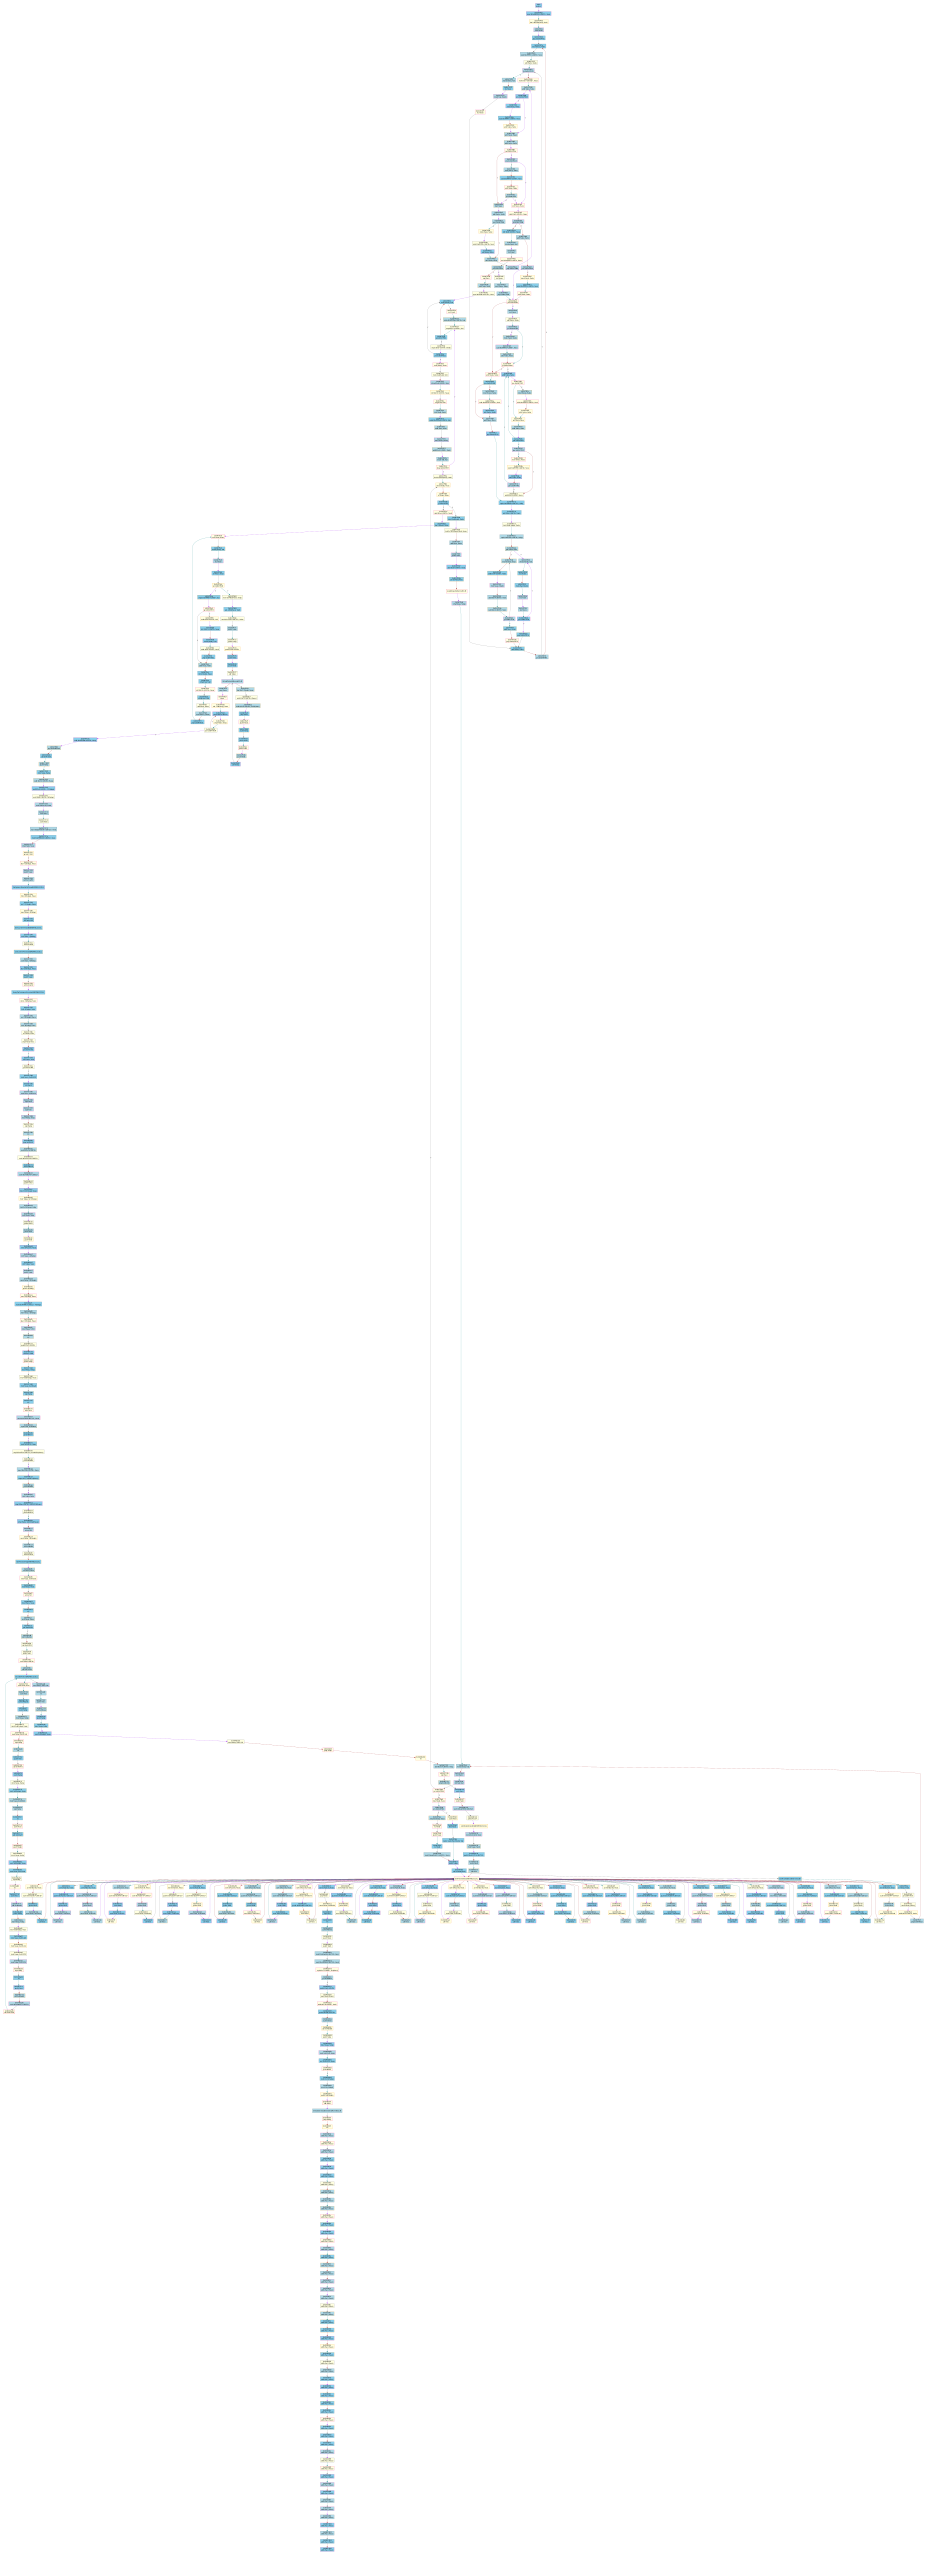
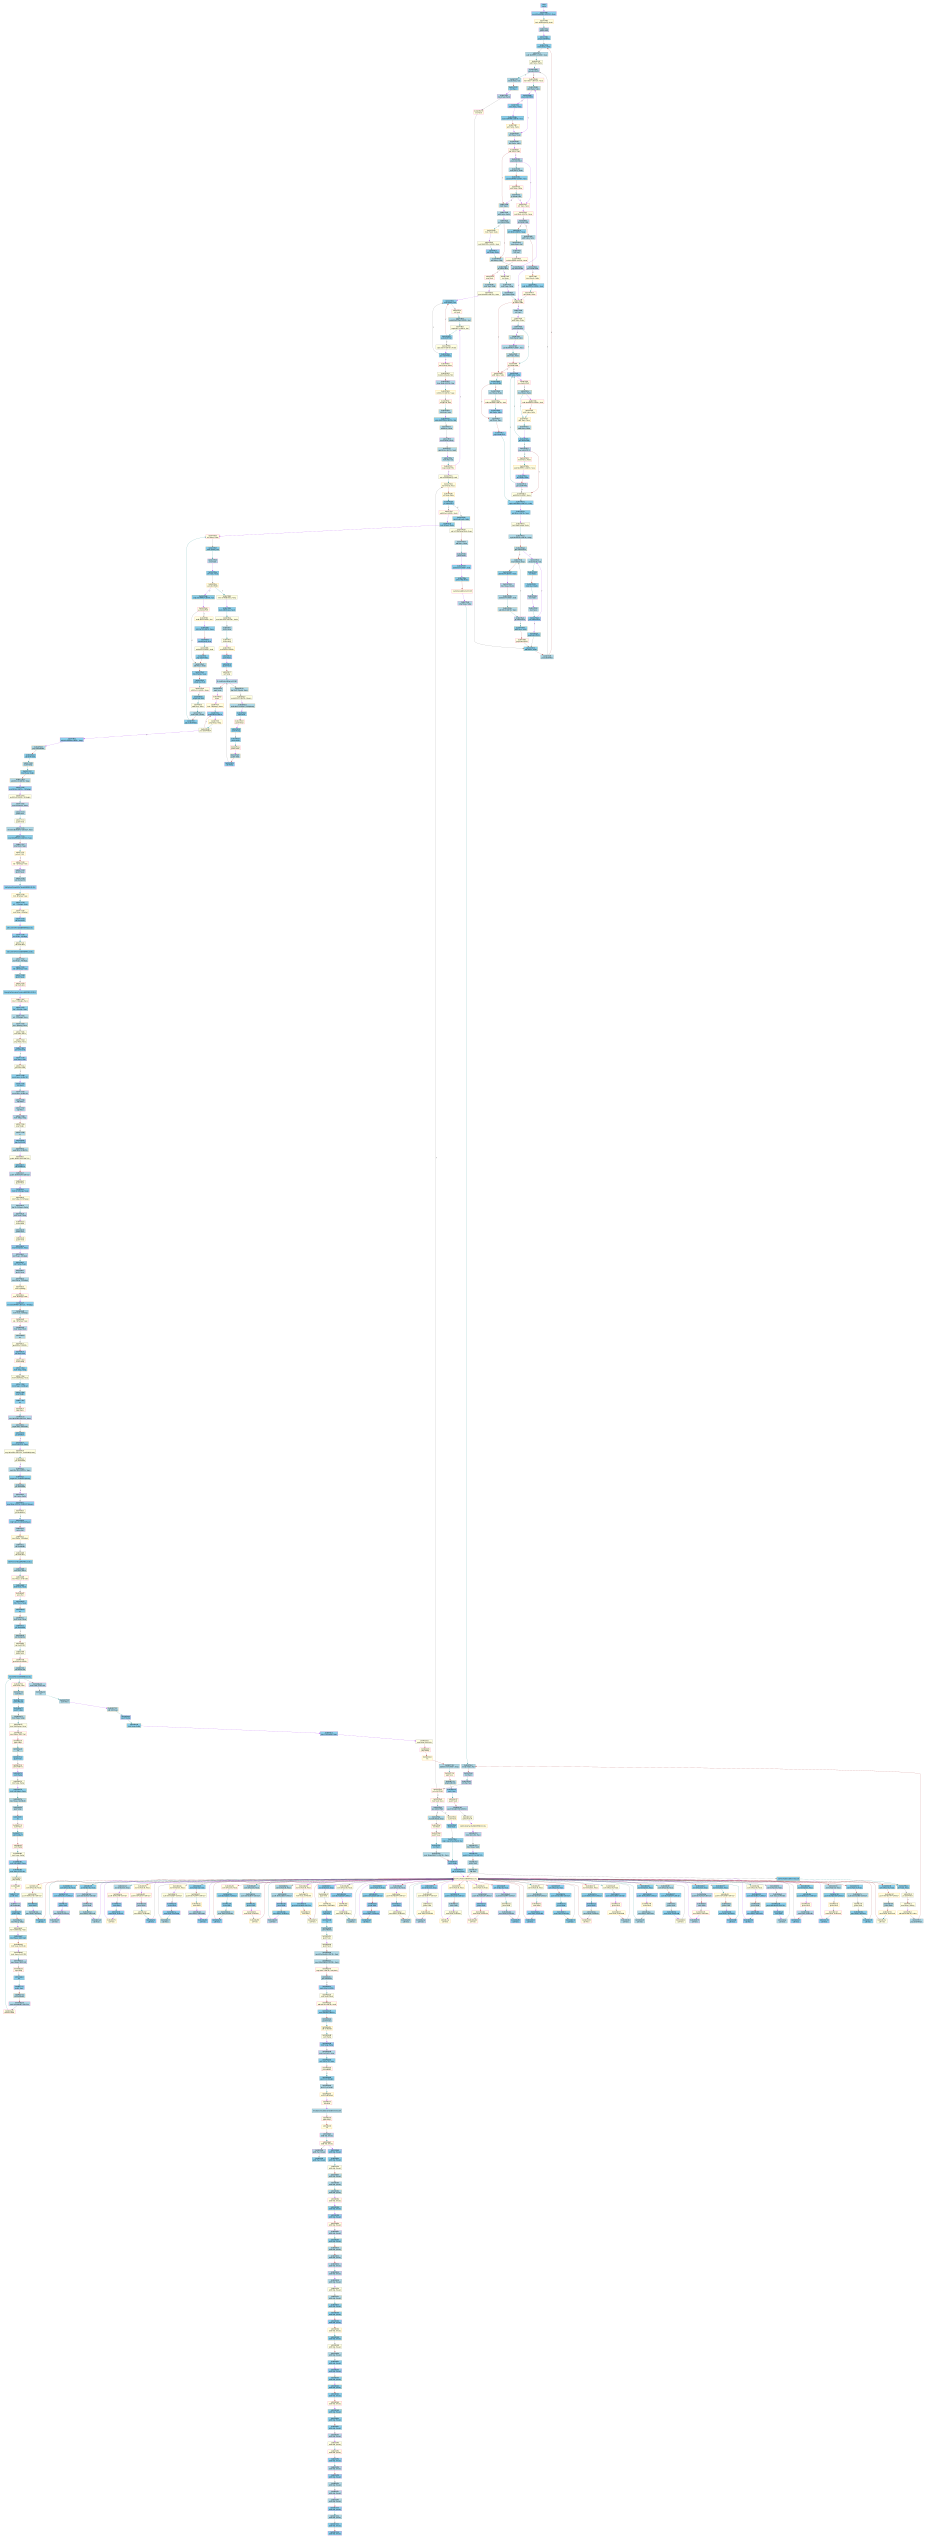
(513, 401) -> (520, 405)
(327, 2163) -> (330, 2147)
